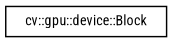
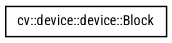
(86, 22) -> (86, 22)
